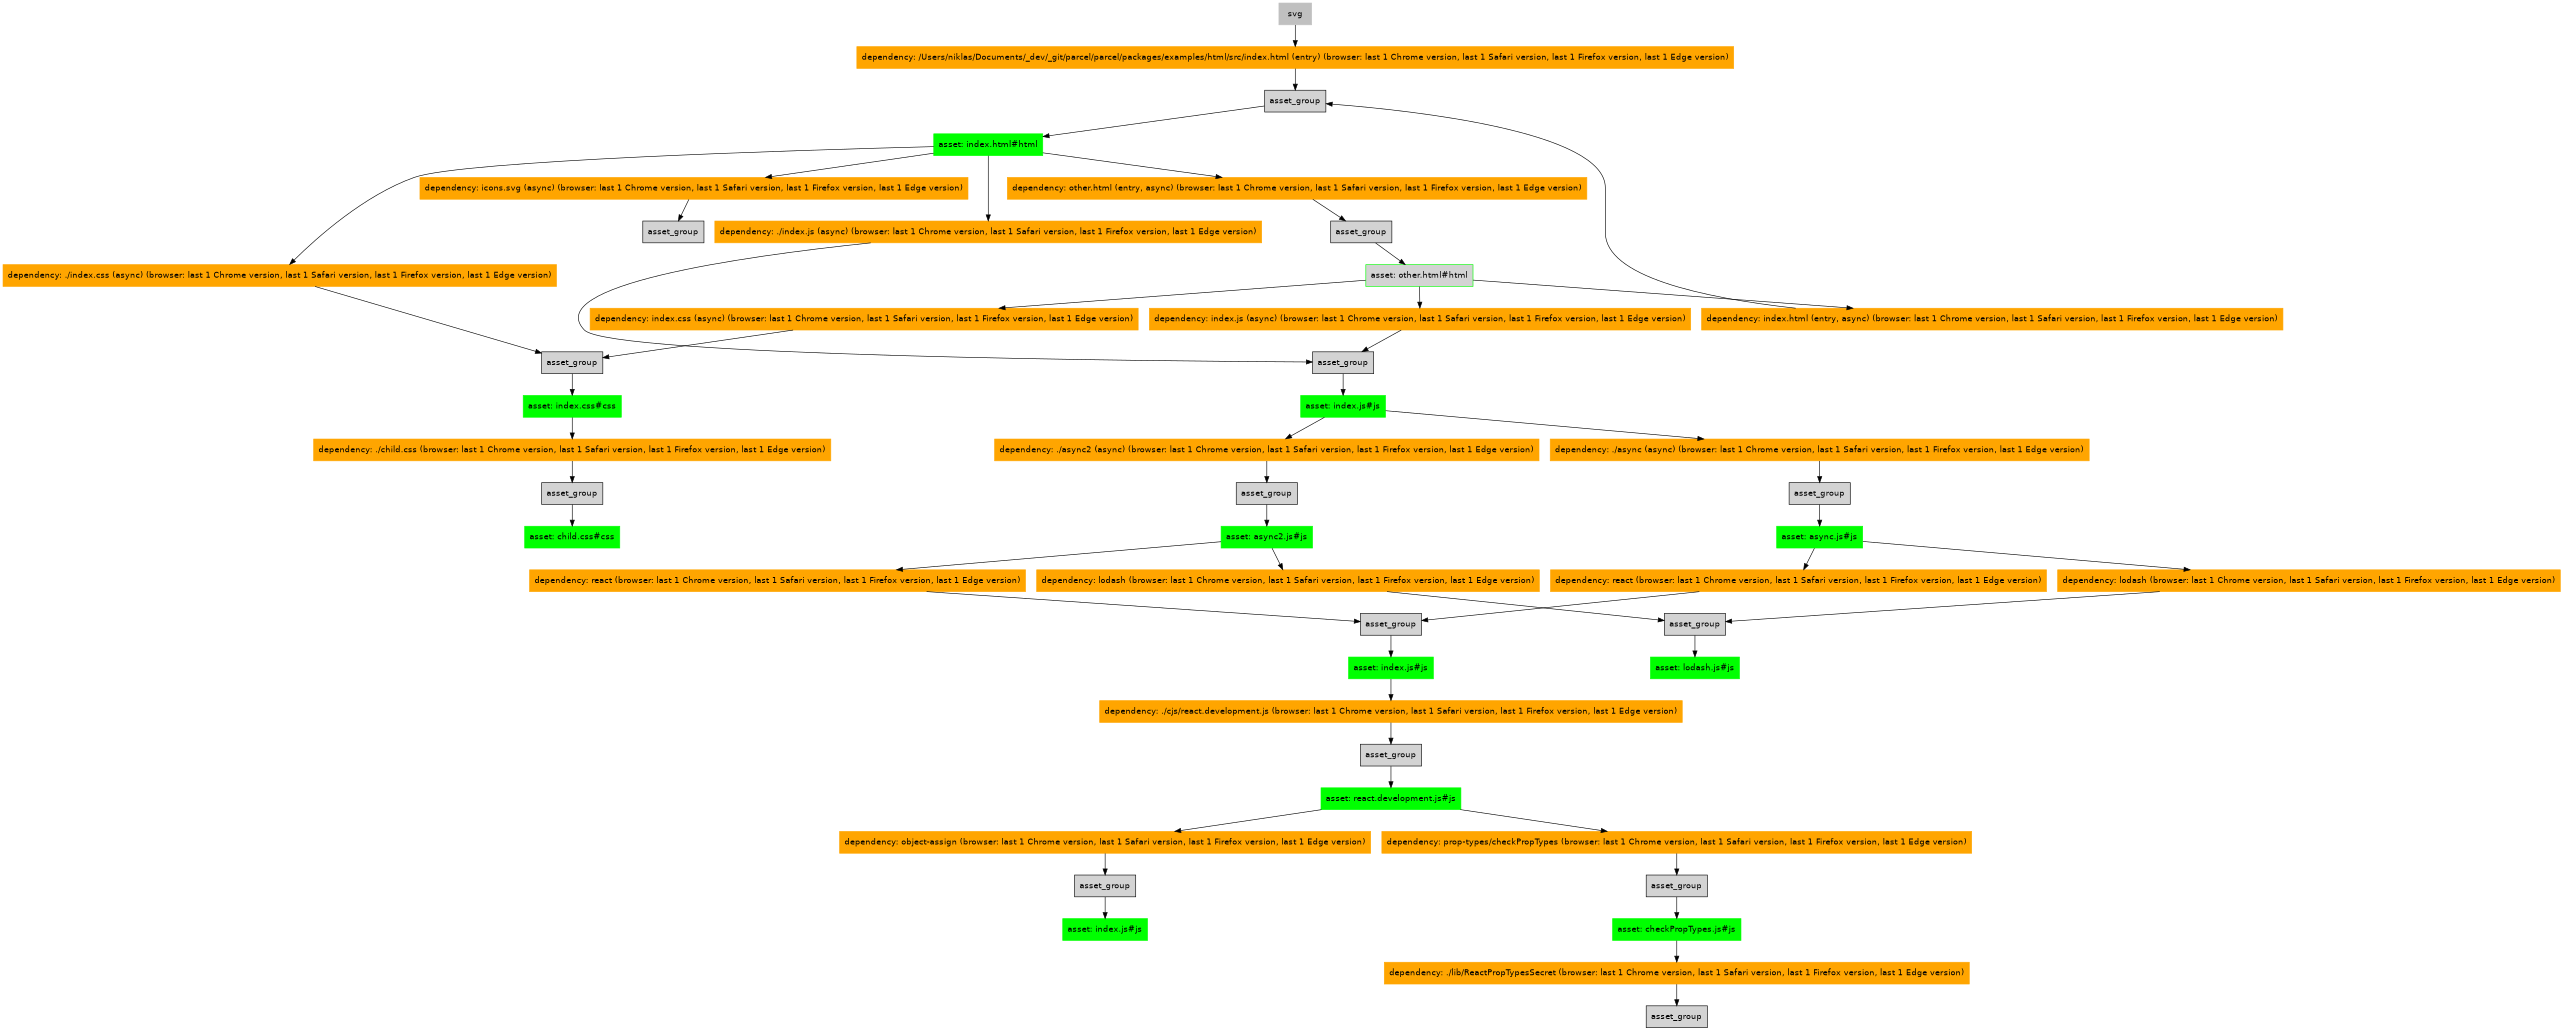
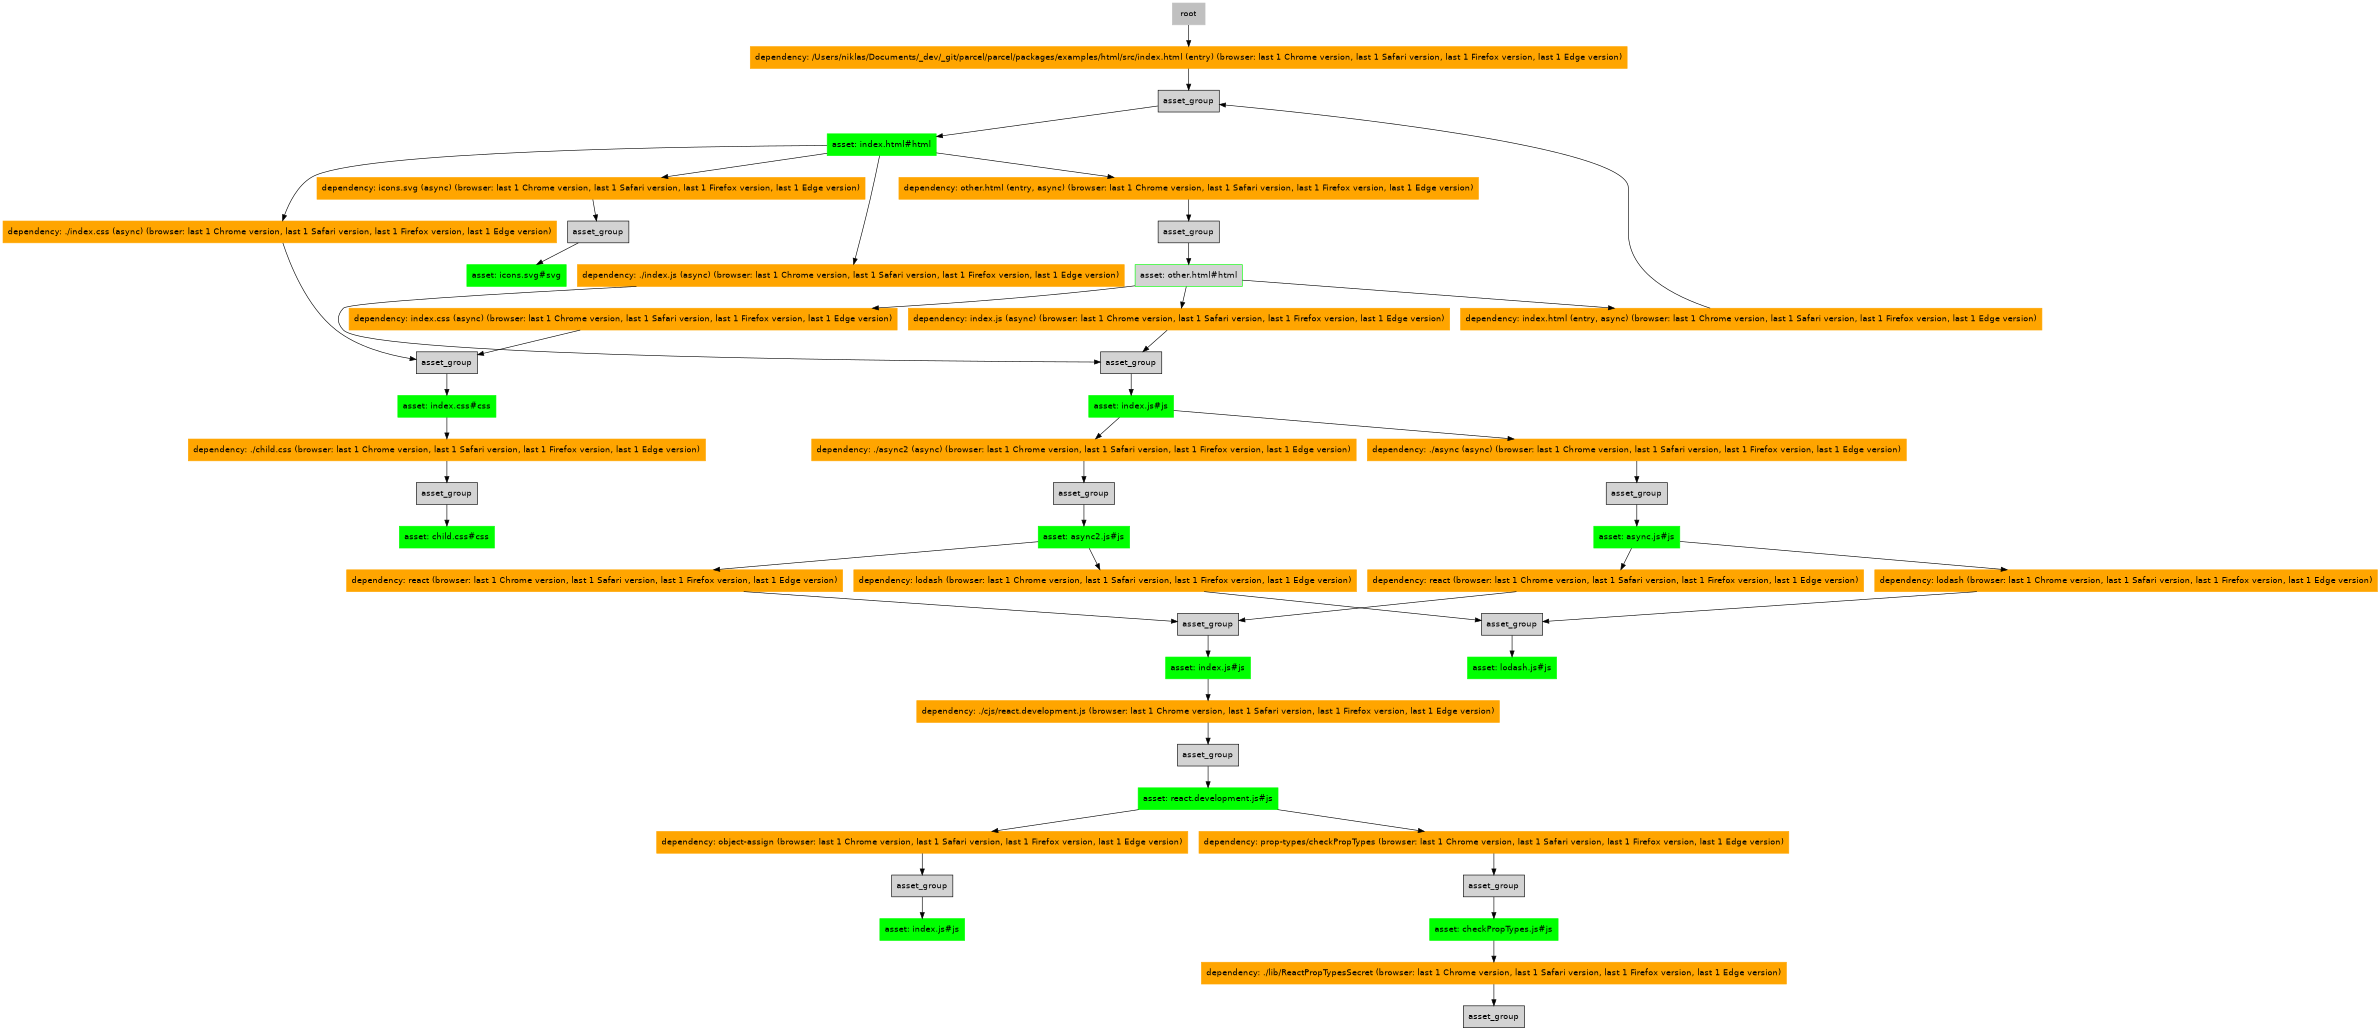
(1295, 14) -> (1189, 14)
none -> (517, 276)
